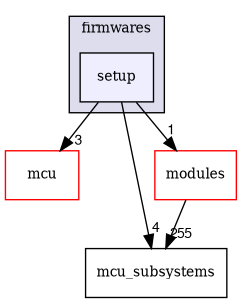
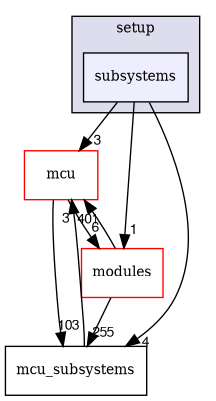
(117, 29) -> (136, 29)
(117, 77) -> (136, 77)
none -> (84, 226)
none -> (104, 230)
none -> (55, 266)
none -> (80, 280)
